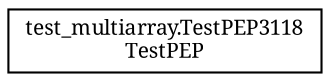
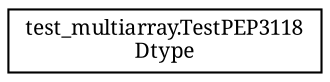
(165, 41) -> (165, 41)
